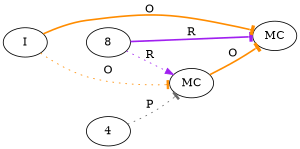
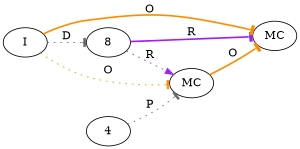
none -> (65, 42)
